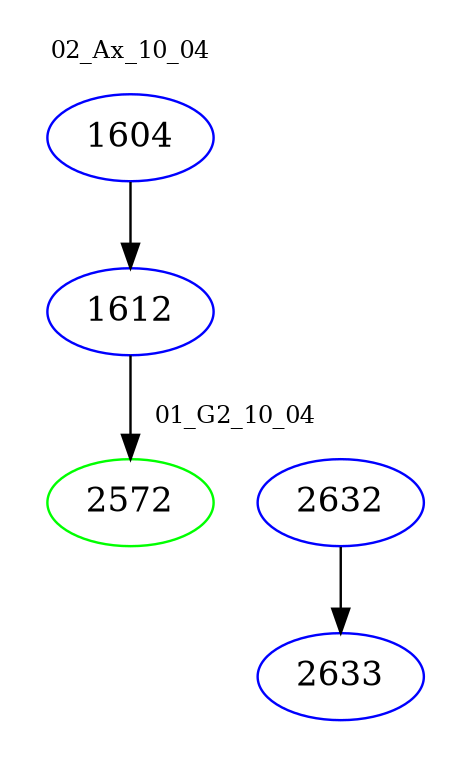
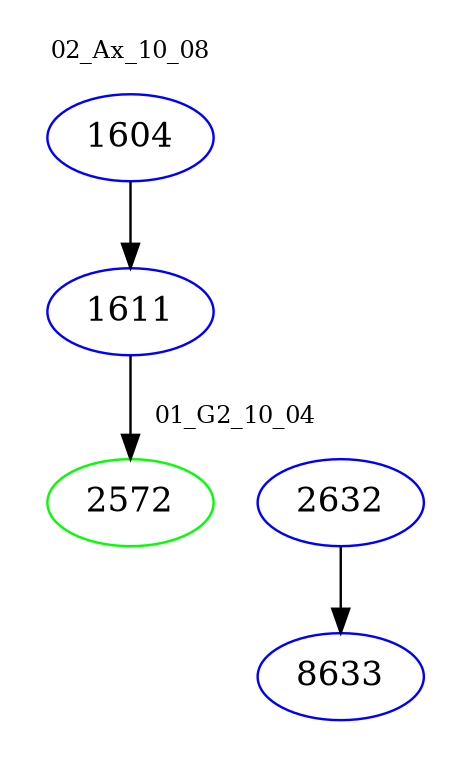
(130, 52) -> (130, 52)
(130, 312) -> (130, 312)
(341, 677) -> (341, 677)
